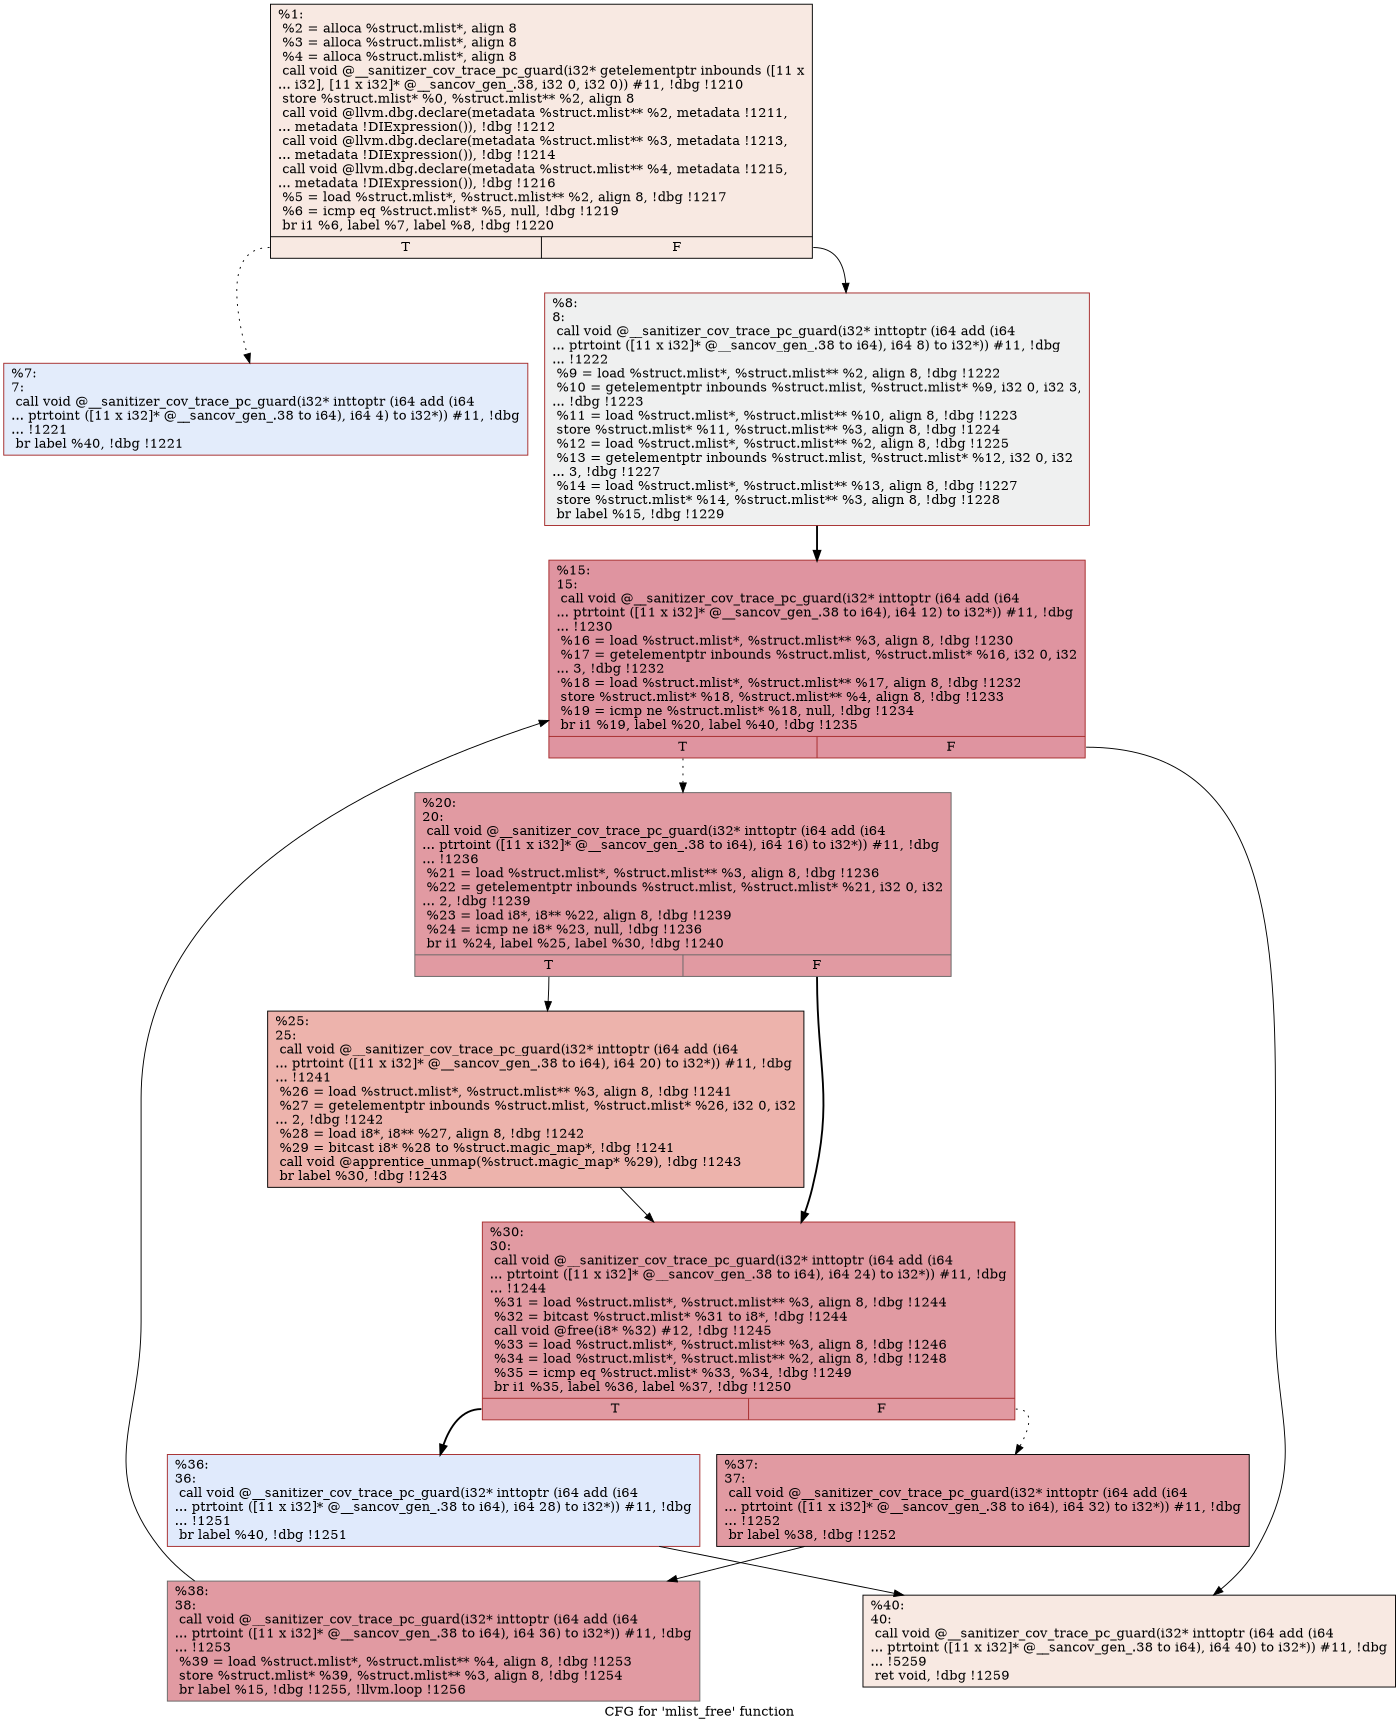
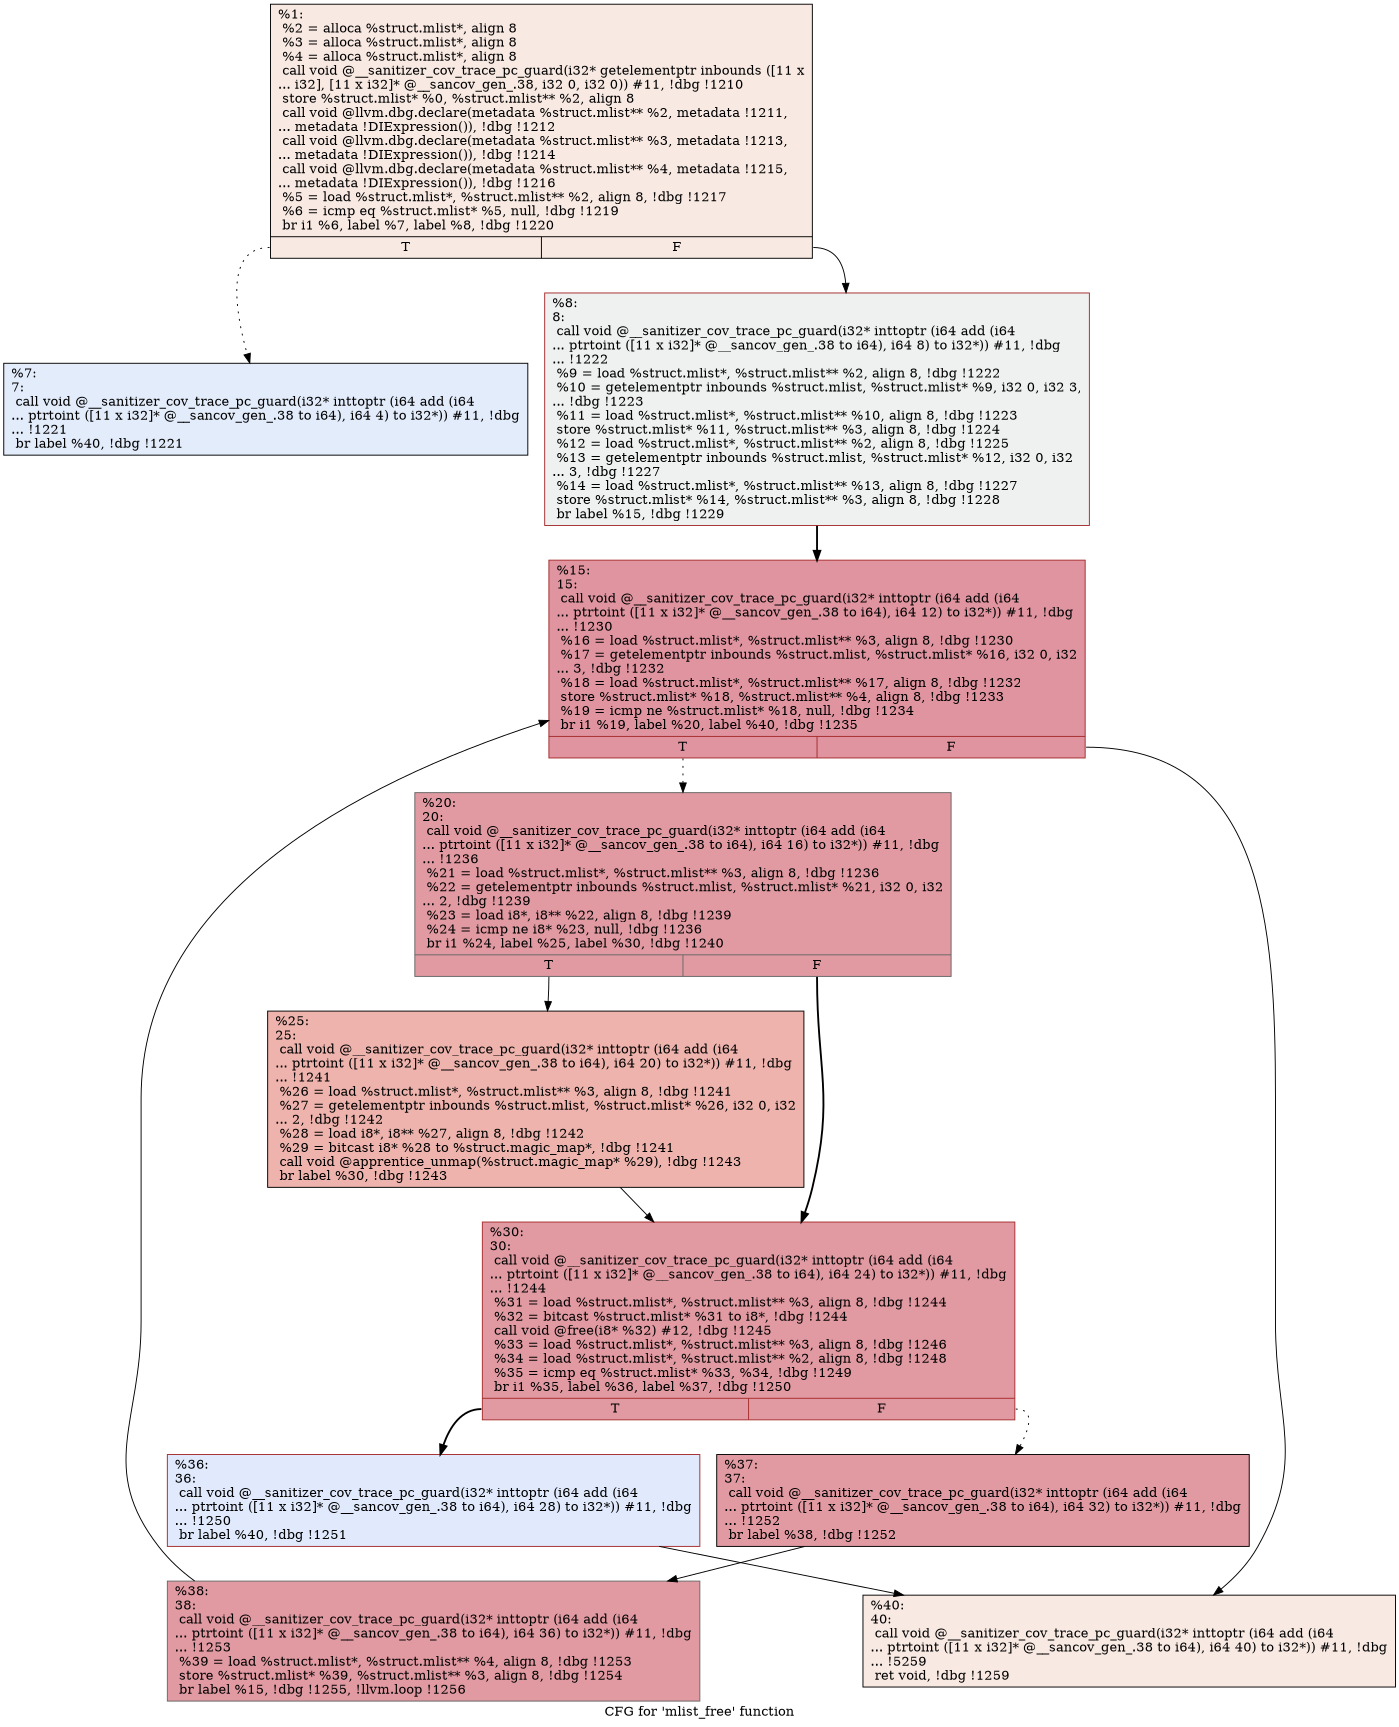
(266, 409) -> (266, 409)
(203, 1521) -> (203, 1521)
